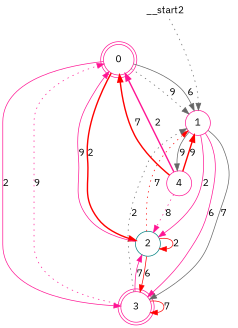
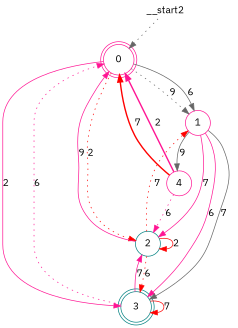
(188, 60) -> (146, 31)
(187, 157) -> none
(88, 164) -> (88, 164)
(37, 183) -> (37, 183)
(206, 183) -> (206, 183)
(133, 203) -> none
(168, 214) -> (168, 214)
(145, 271) -> (145, 271)
(136, 307) -> (136, 307)
